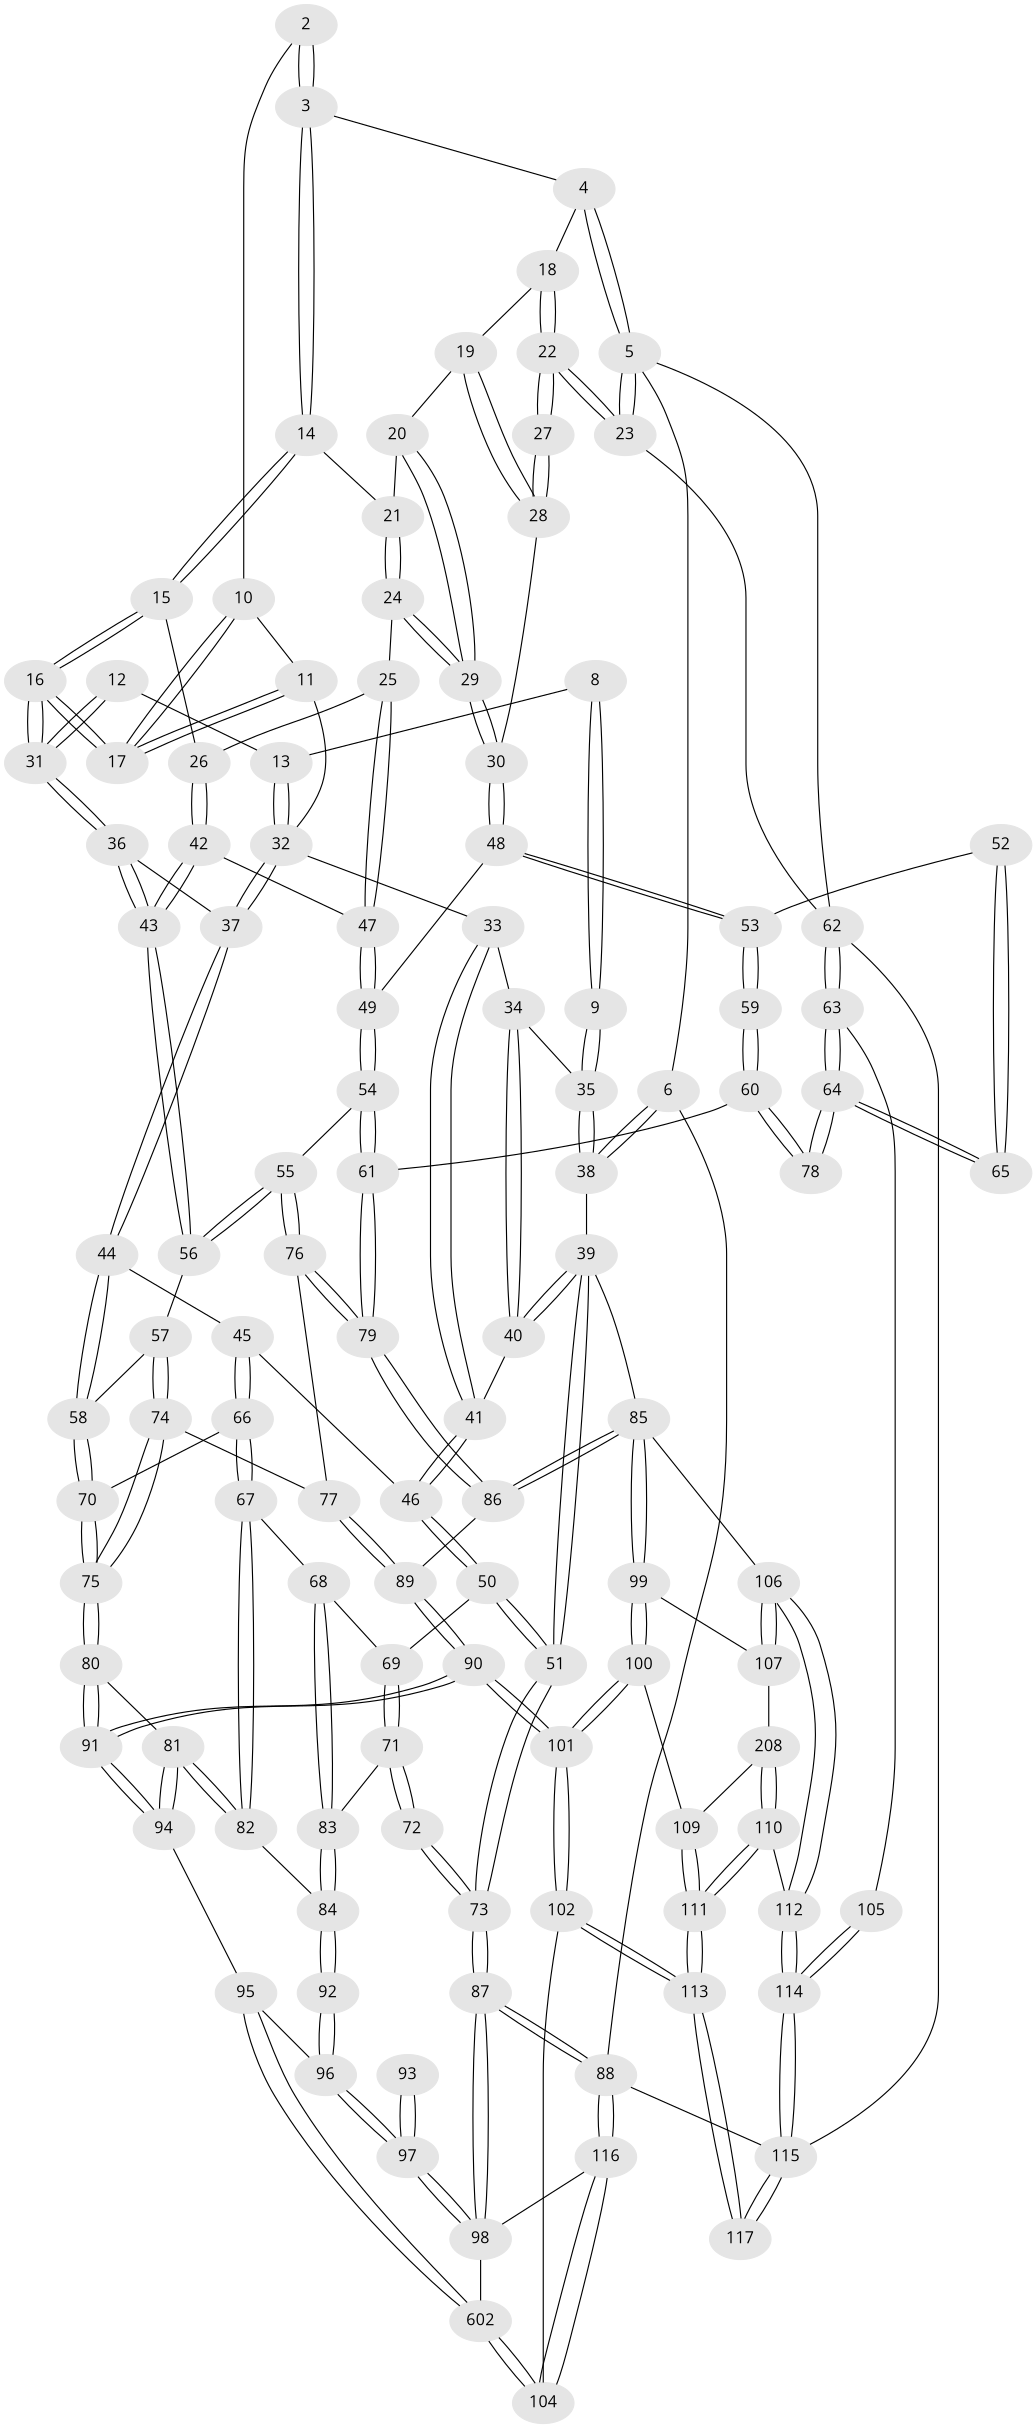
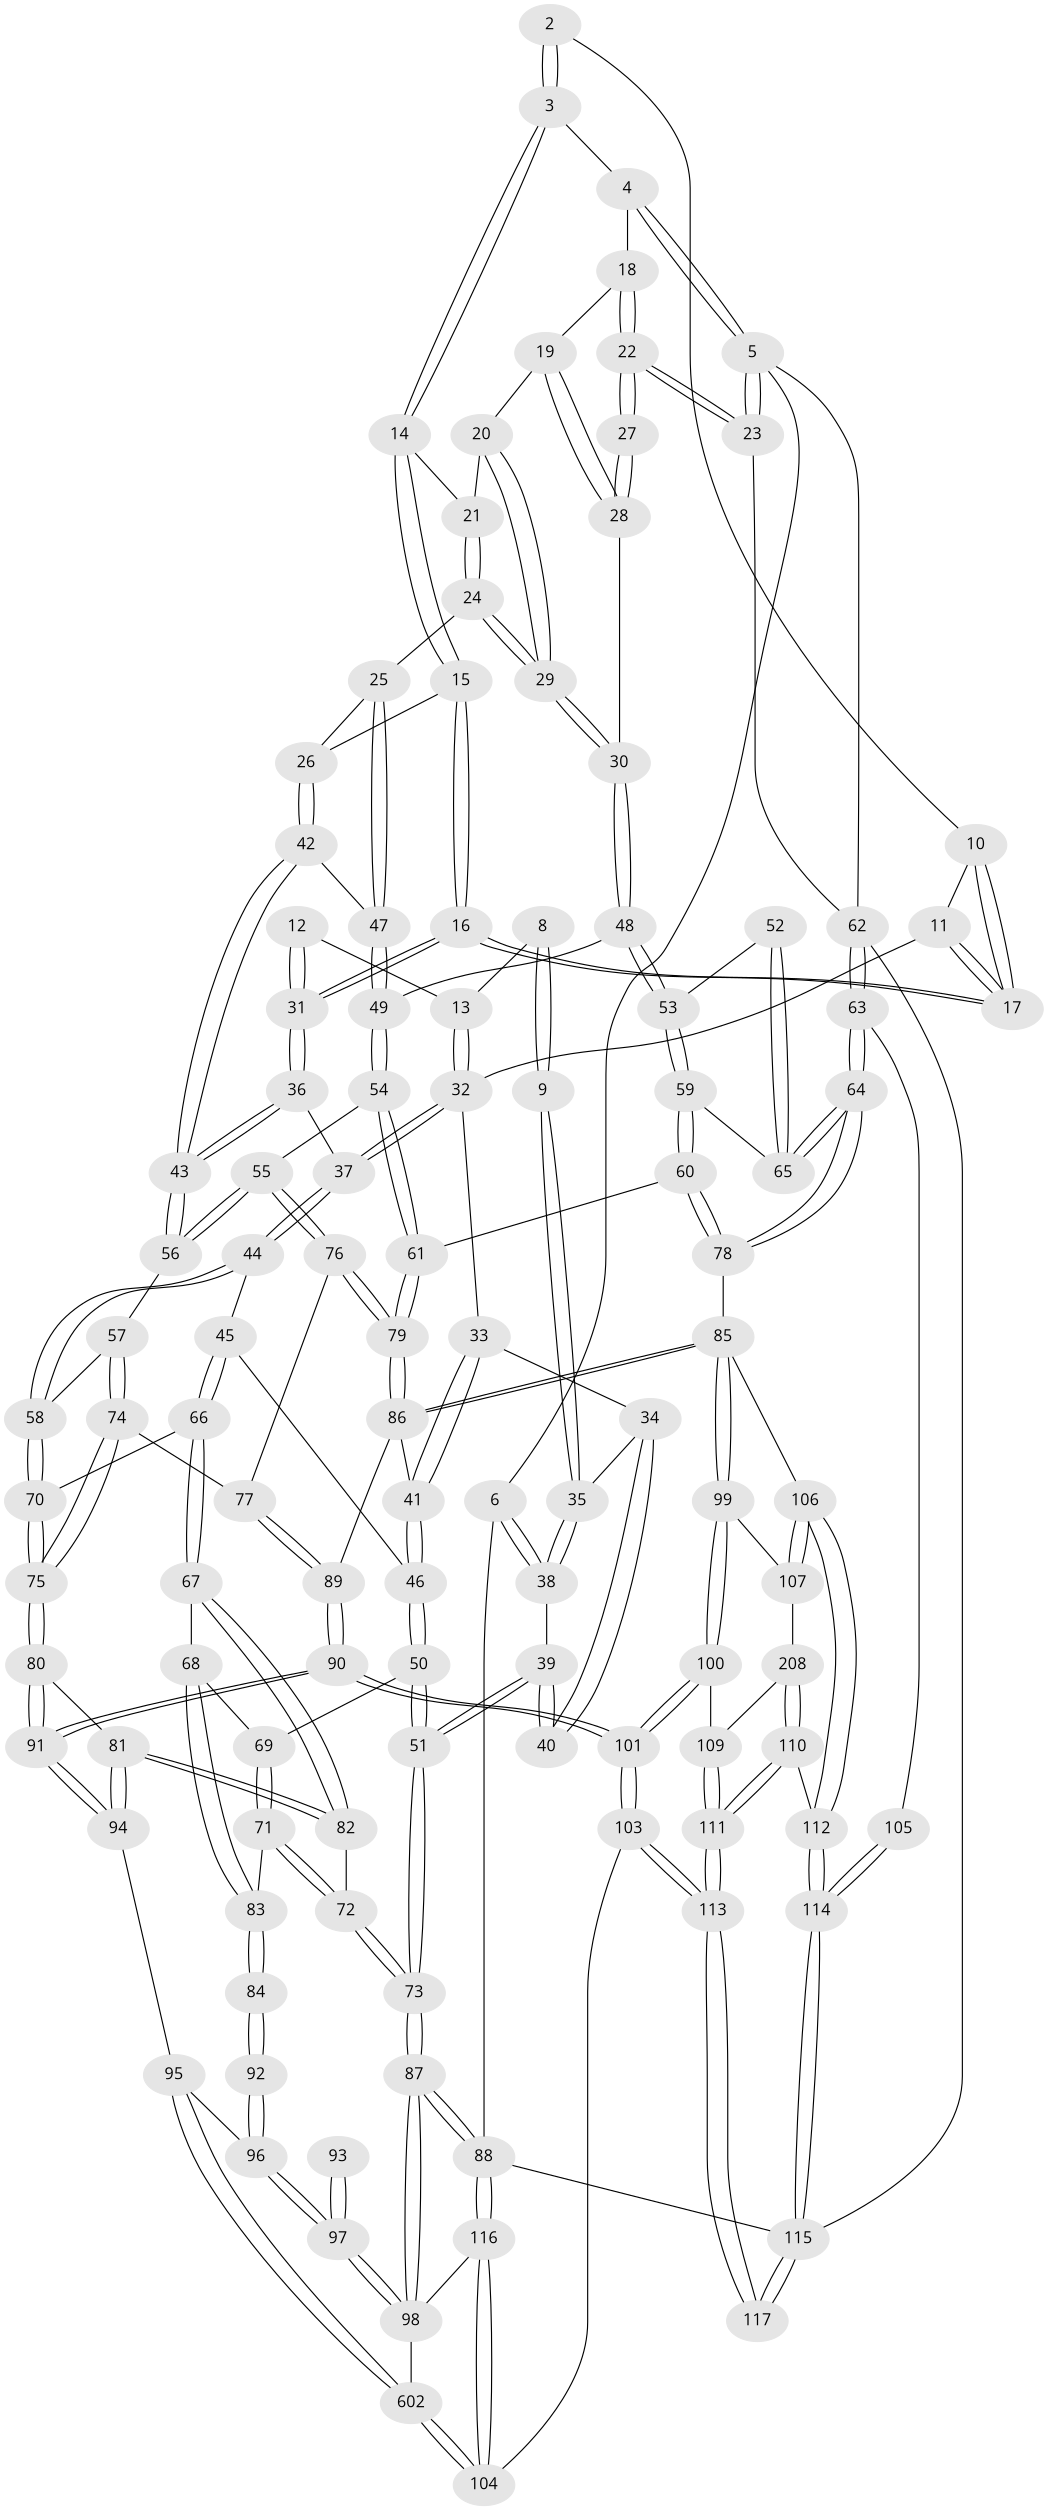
none -> (735, 1132)
(619, 1336) -> (723, 1296)
(494, 1378) -> (405, 1460)
(287, 1870) -> (346, 1870)
(561, 1911) -> (629, 1829)
